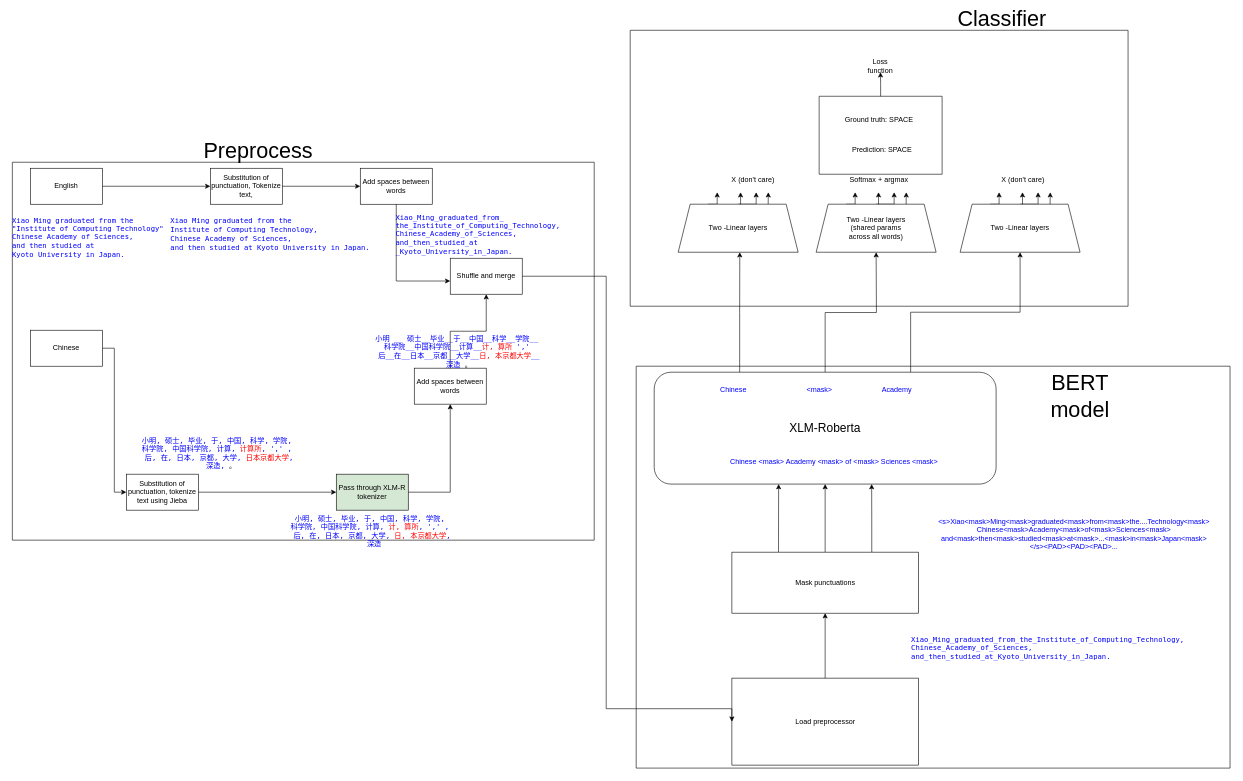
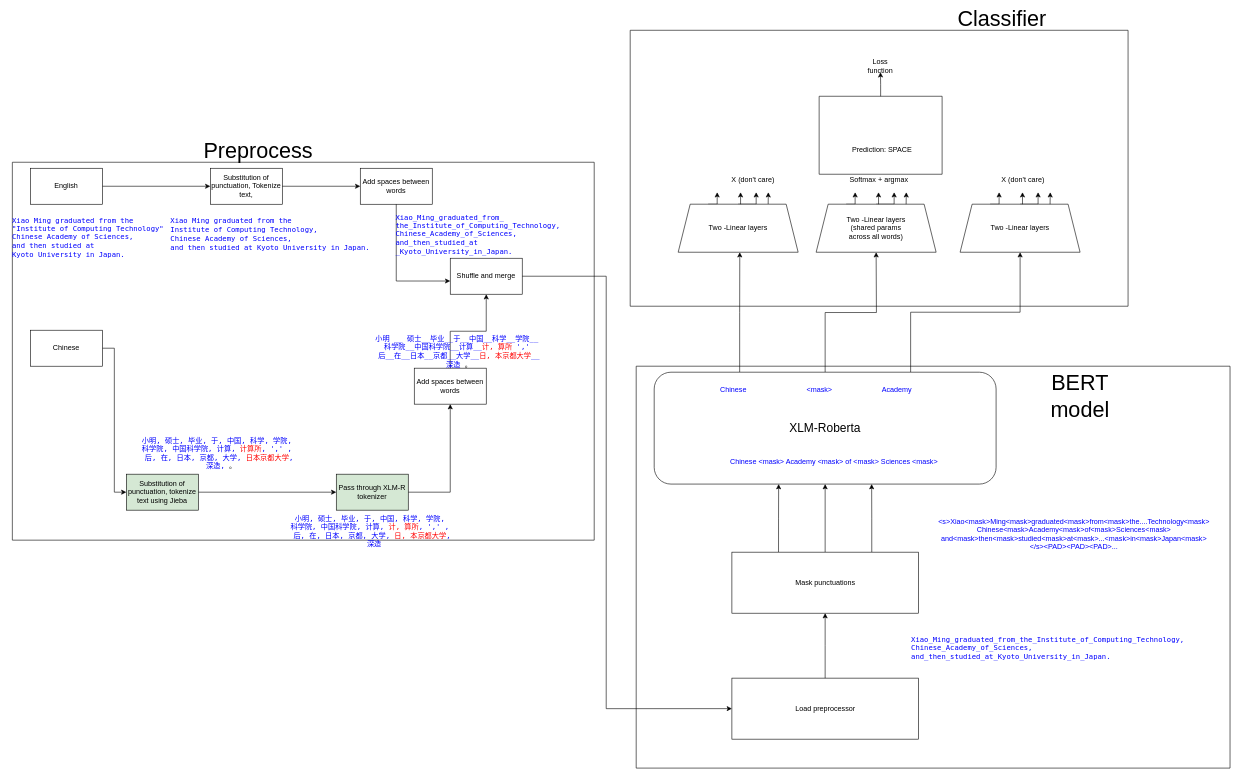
(879, 120) -> none
(162, 492) -> (162, 492)
(825, 722) -> (825, 709)
